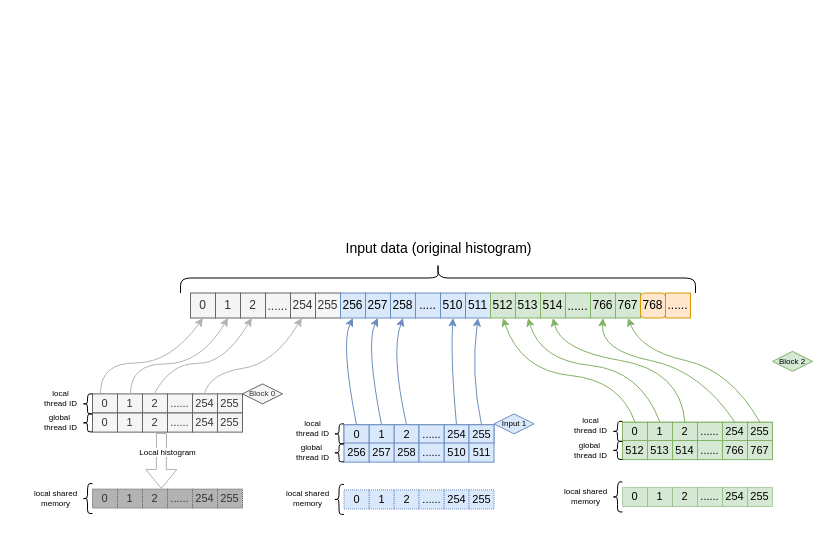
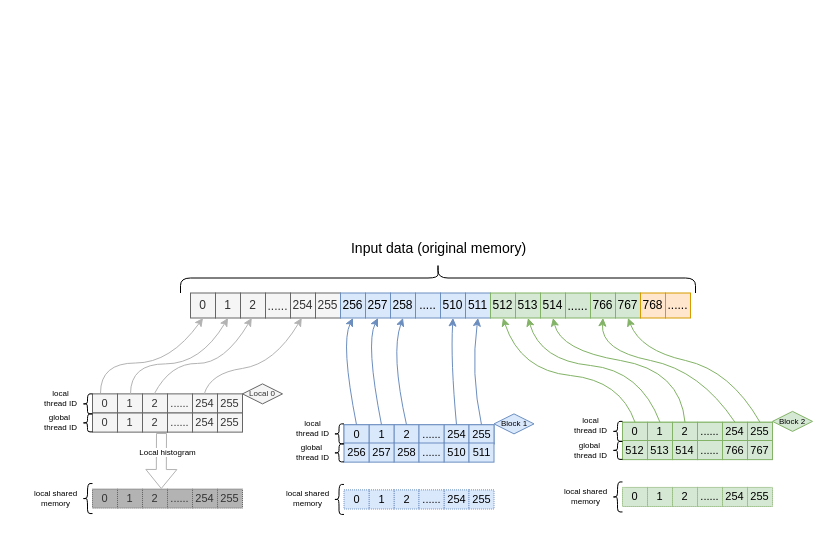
(439, 249) -> (439, 249)
(653, 306) -> (653, 306)
(793, 361) -> (793, 421)
(263, 394) -> (263, 394)
(515, 424) -> (515, 424)
